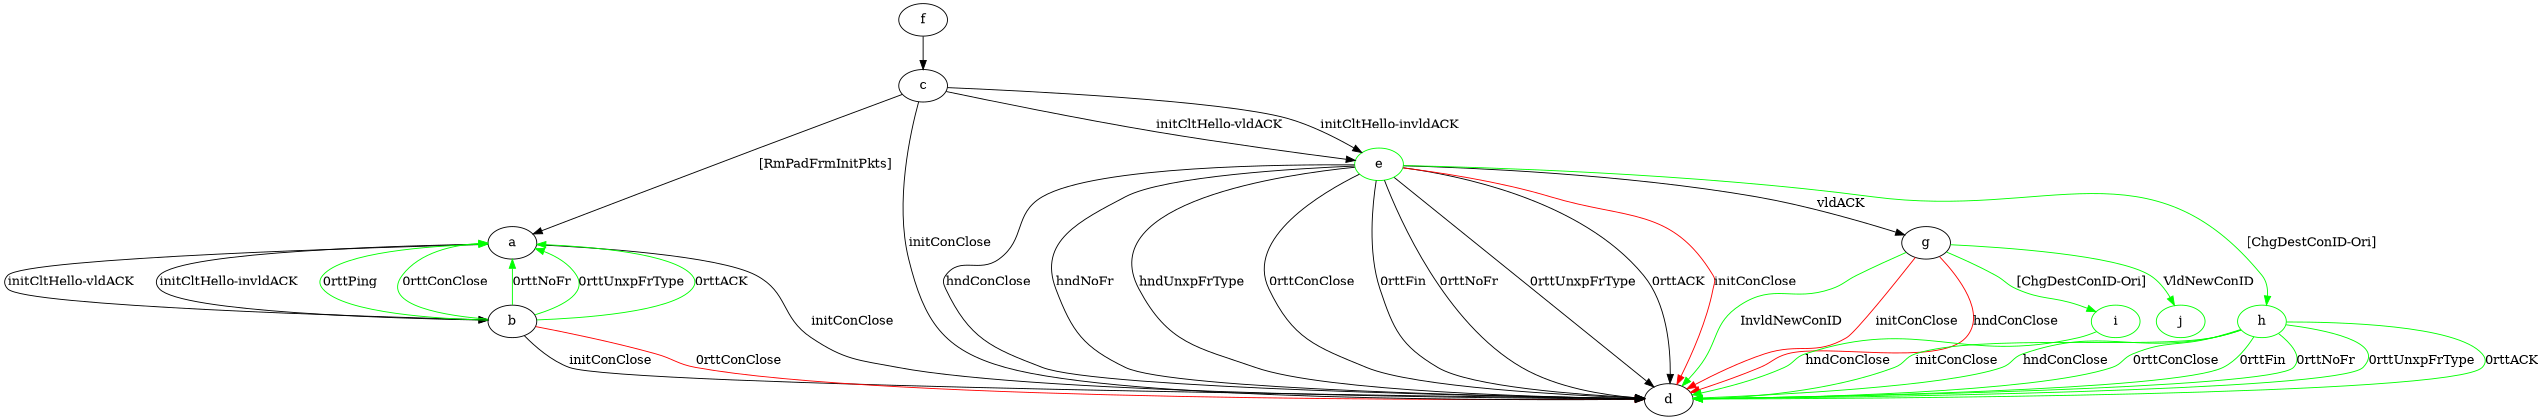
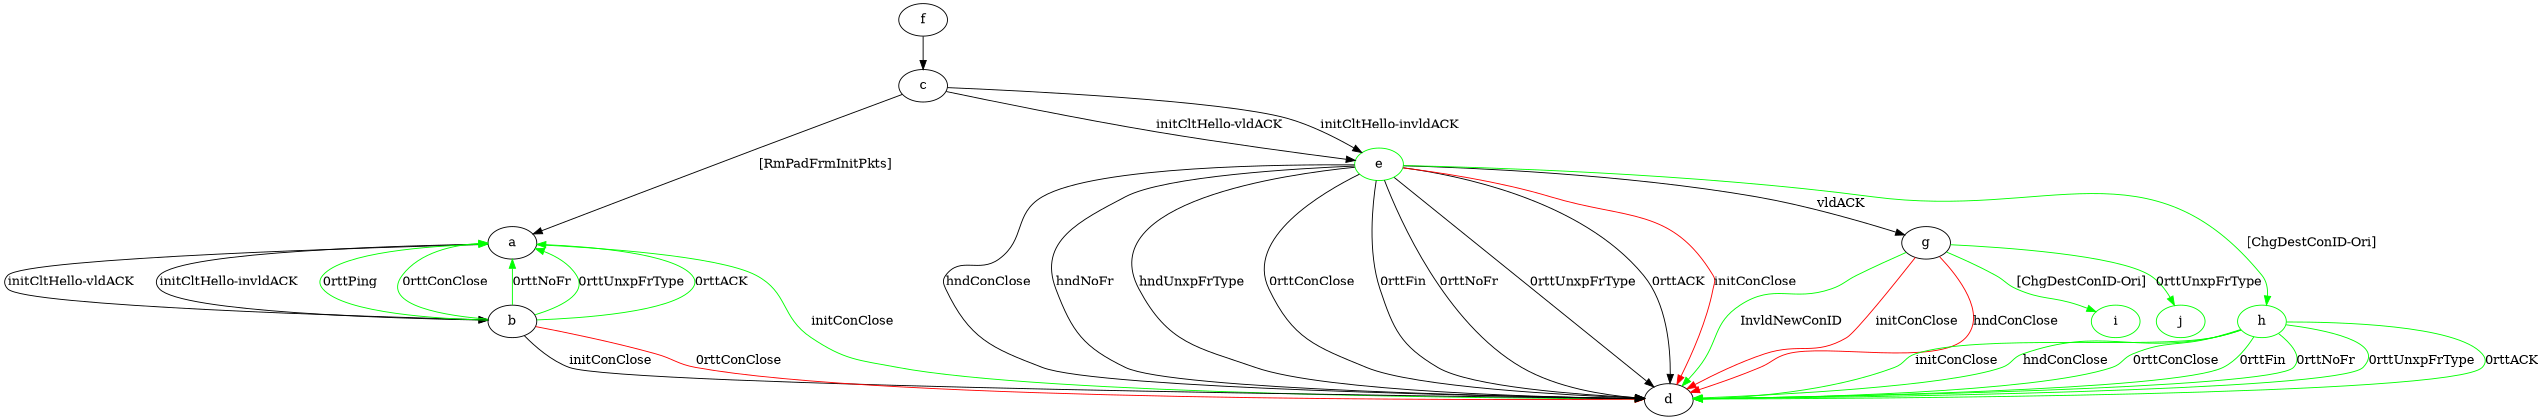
(2211, 282) -> (2211, 282)
(1895, 339) -> none
(1045, 375) -> none
(1038, 382) -> (1038, 382)
